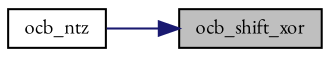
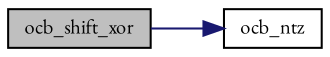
(133, 29) -> (177, 29)
